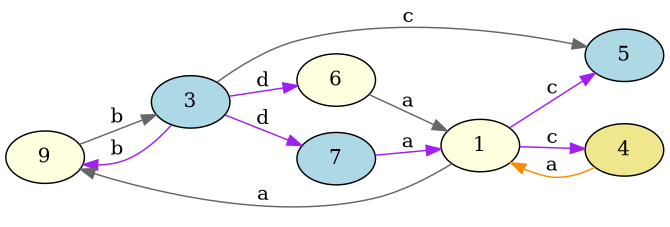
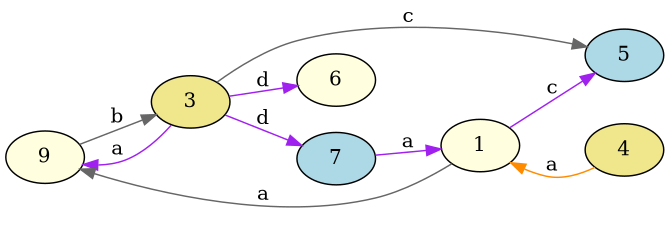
(191, 102) -> (191, 102)
(401, 110) -> none
(545, 148) -> none
(118, 149) -> (118, 149)
